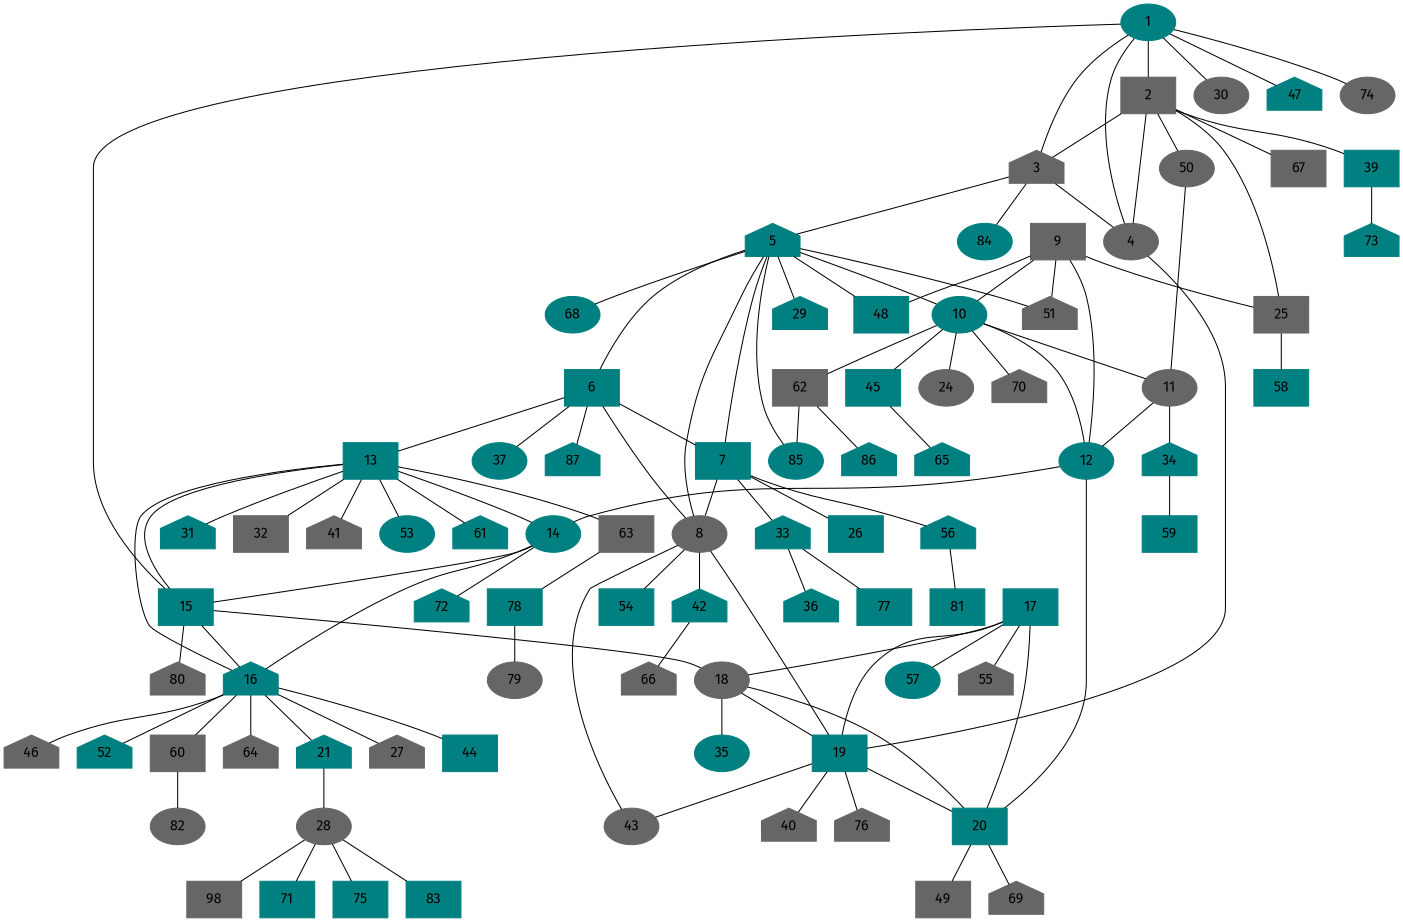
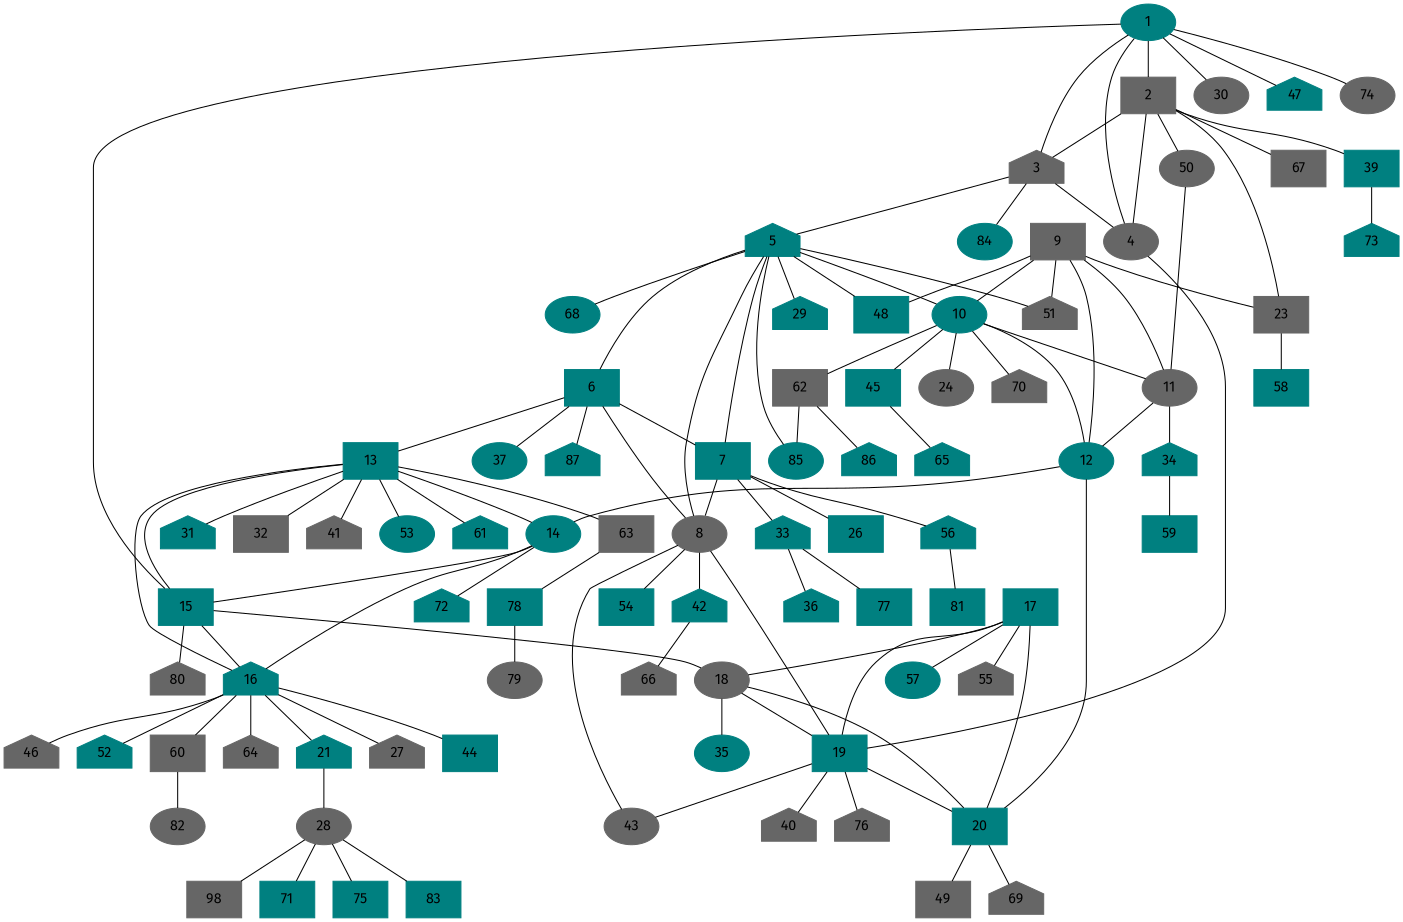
none -> (1133, 309)
(1281, 315) -> (1281, 315)
